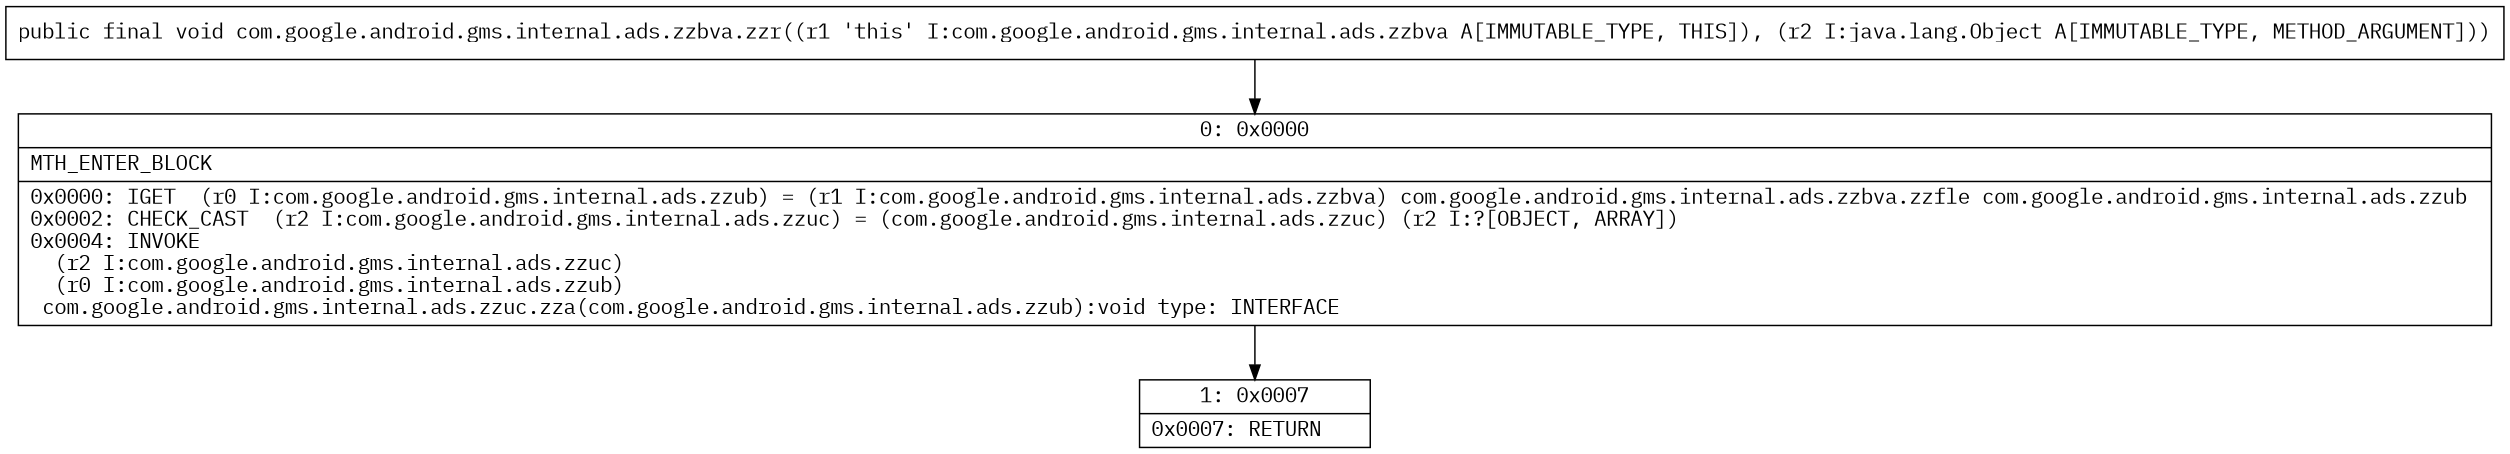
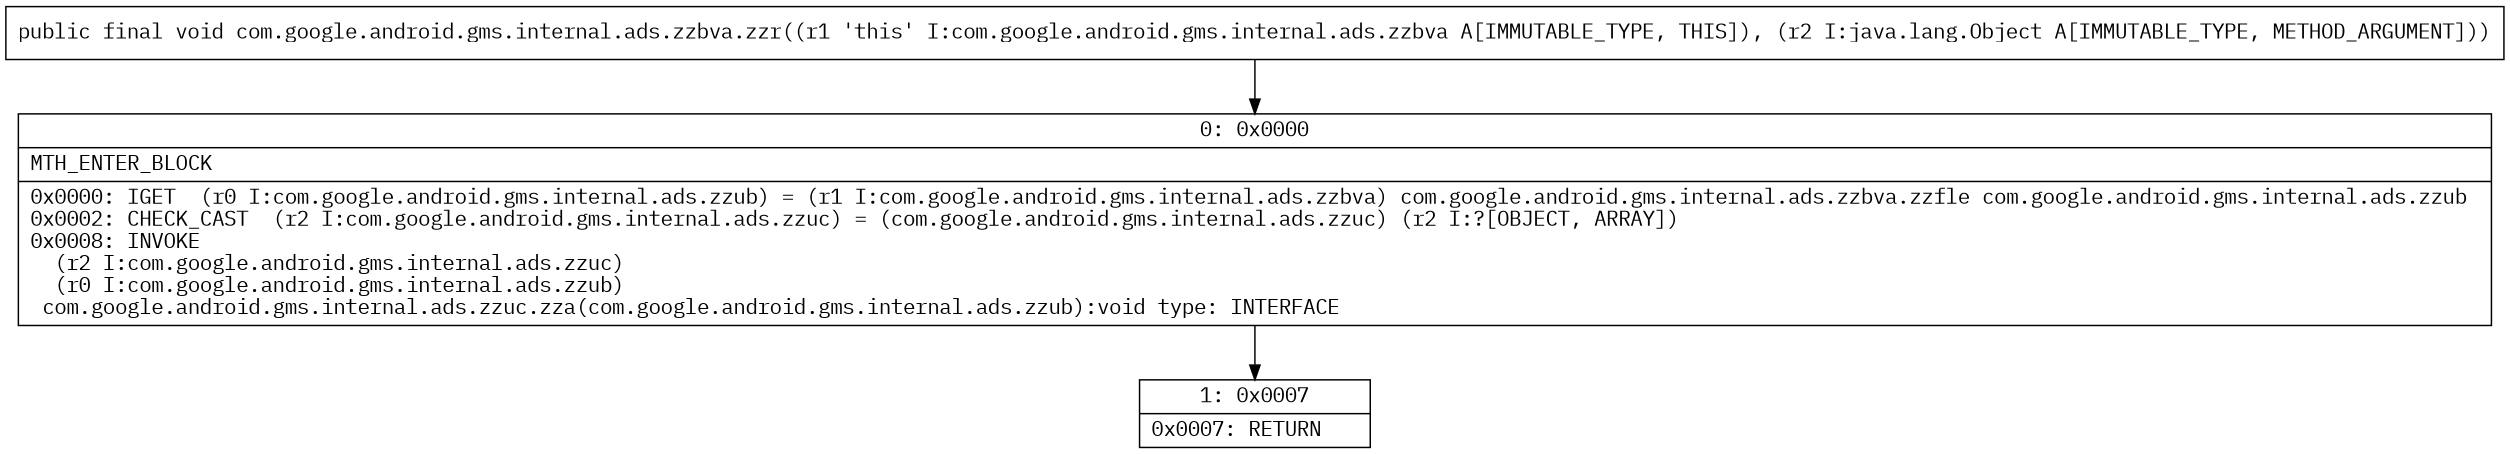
(128, 242) -> (128, 242)
